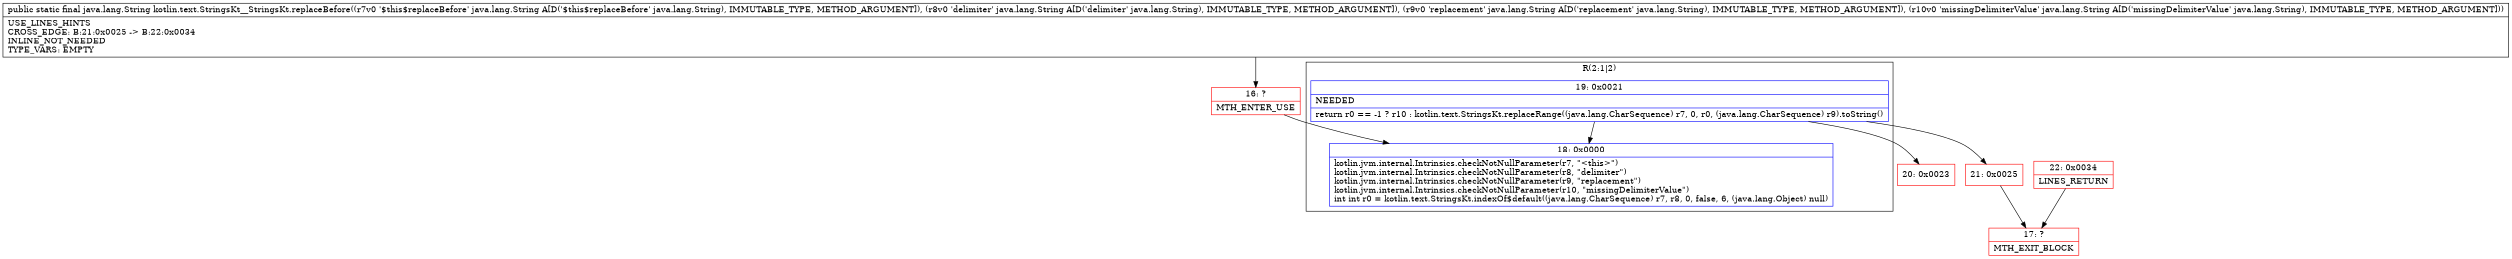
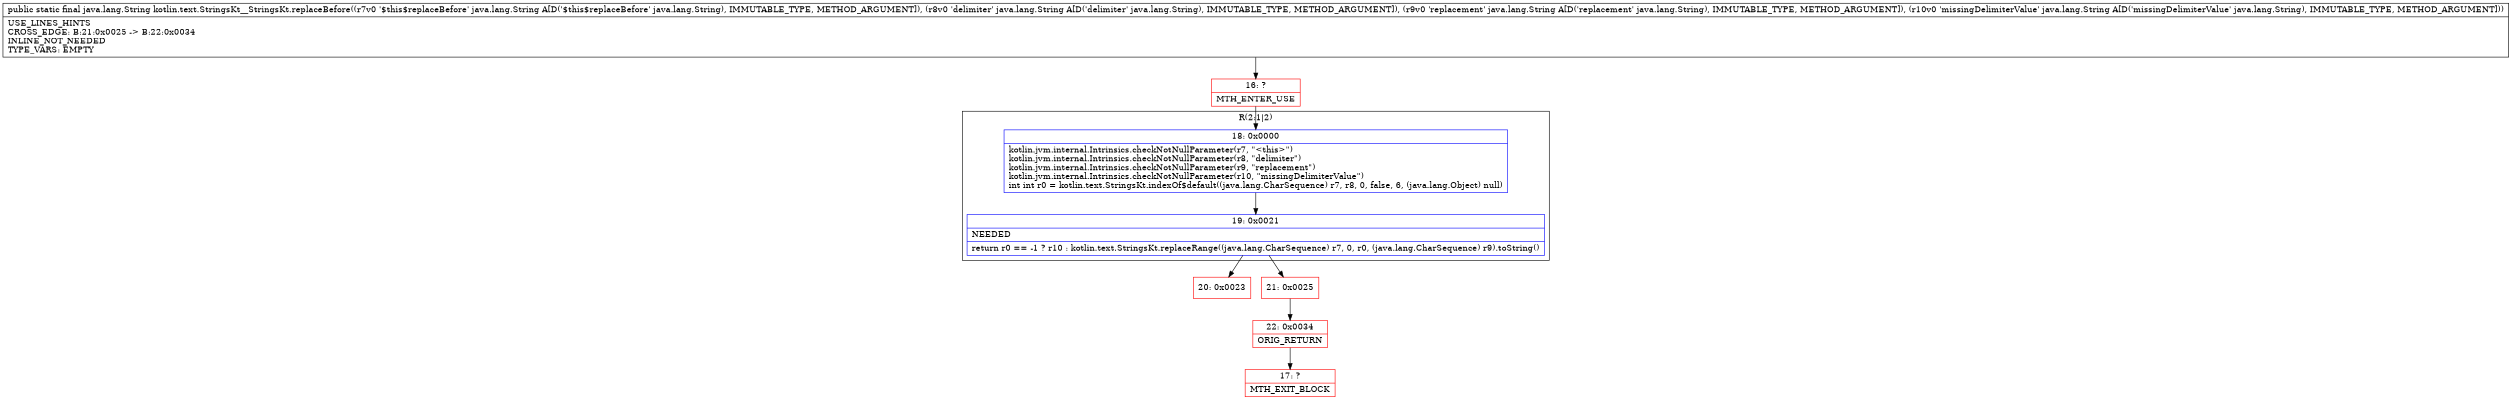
(1592, 130) -> (1256, 201)
(2073, 181) -> (1290, 341)
(2012, 204) -> (1290, 307)
